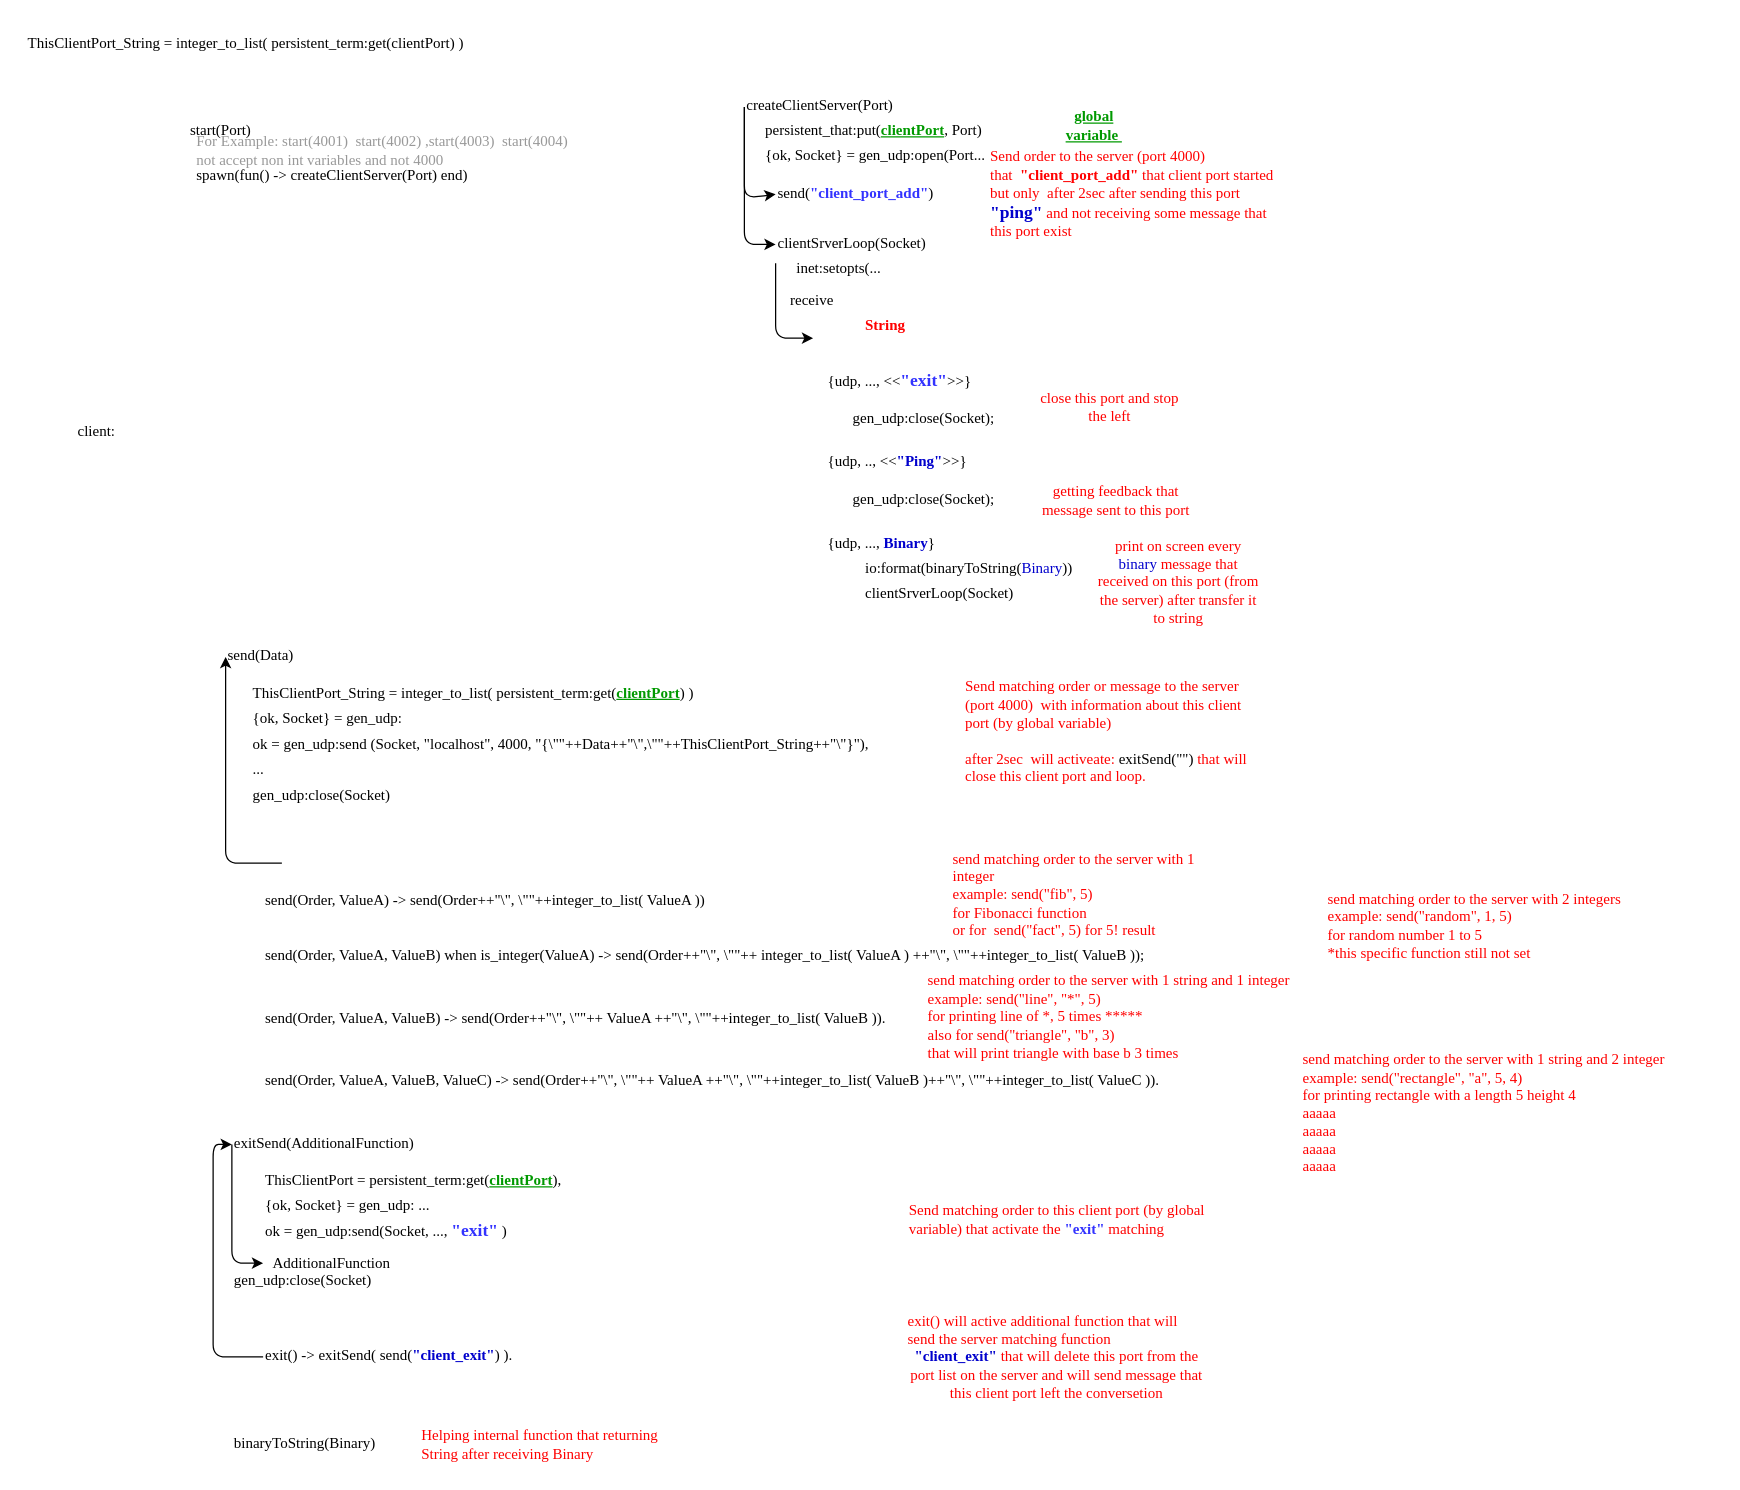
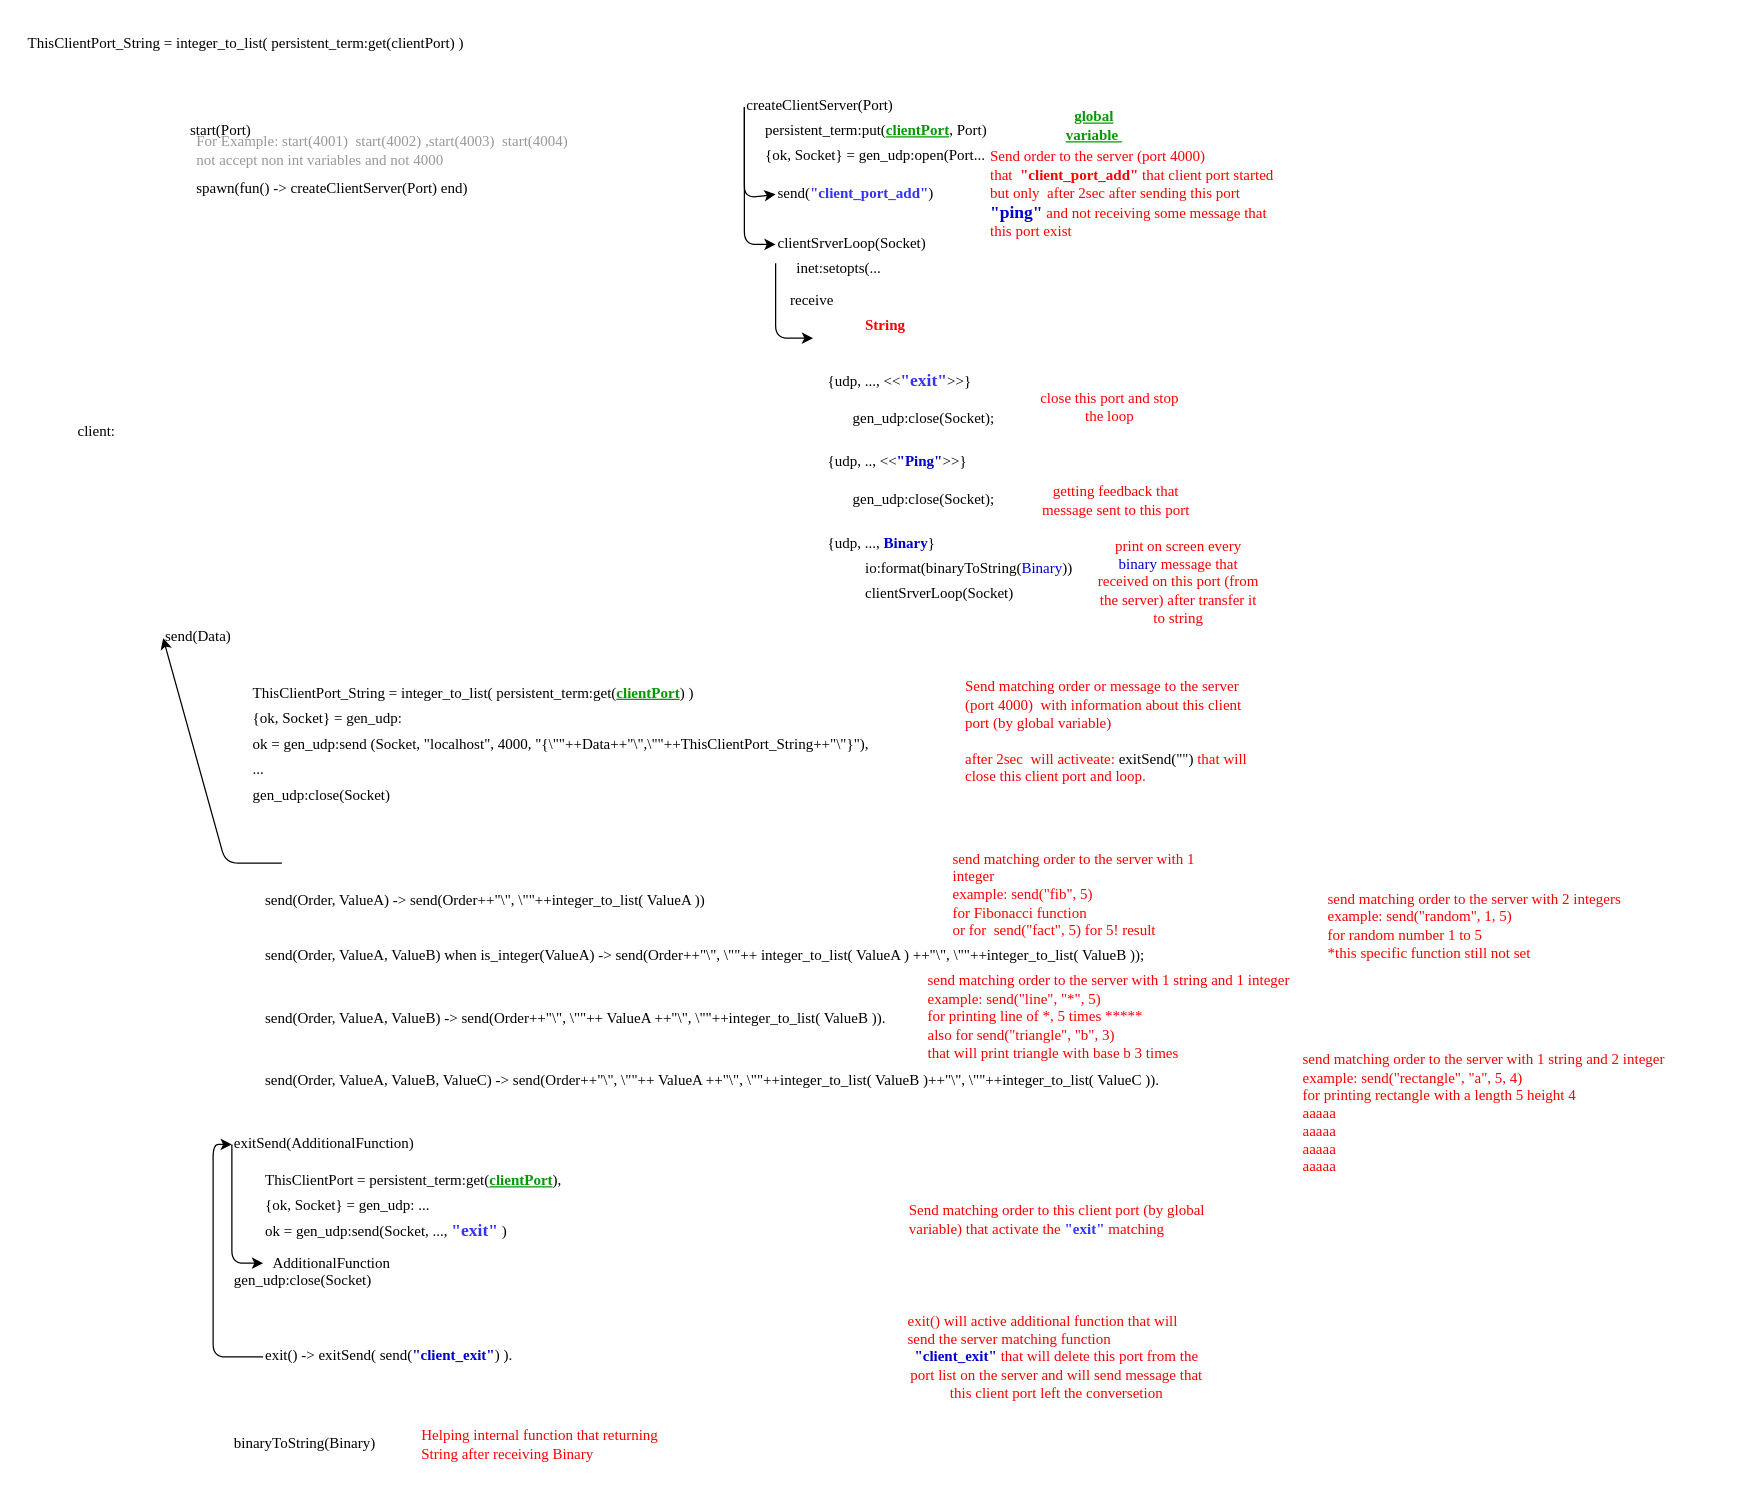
(902, 140) -> (902, 140)
(398, 176) -> (398, 188)
(1110, 407) -> (1110, 407)
(282, 657) -> (219, 638)
